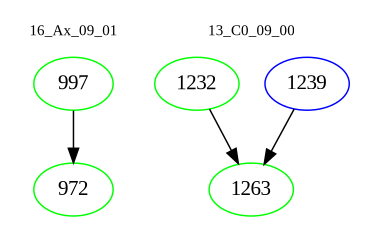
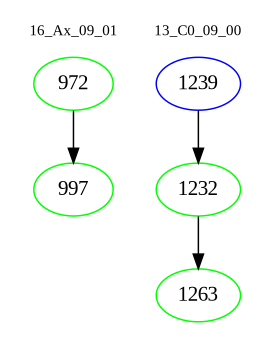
(73, 129) -> (73, 129)
(283, 130) -> (198, 129)
